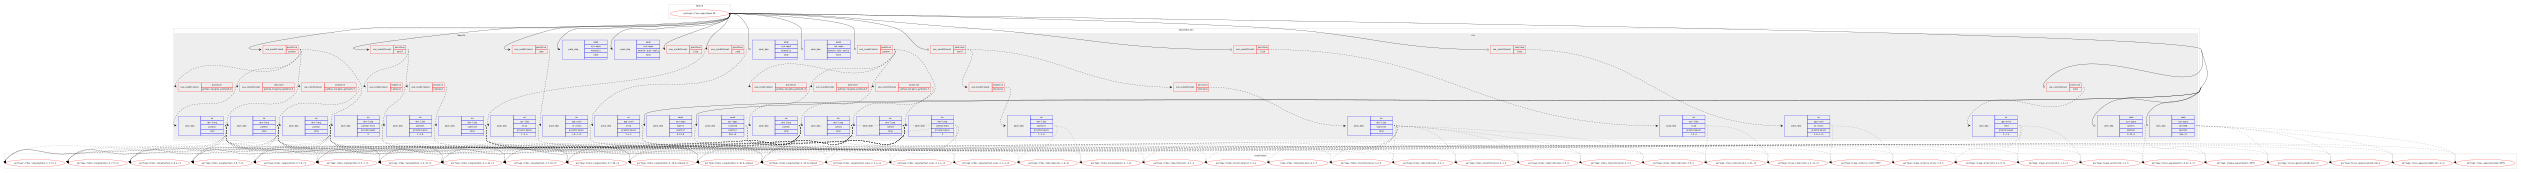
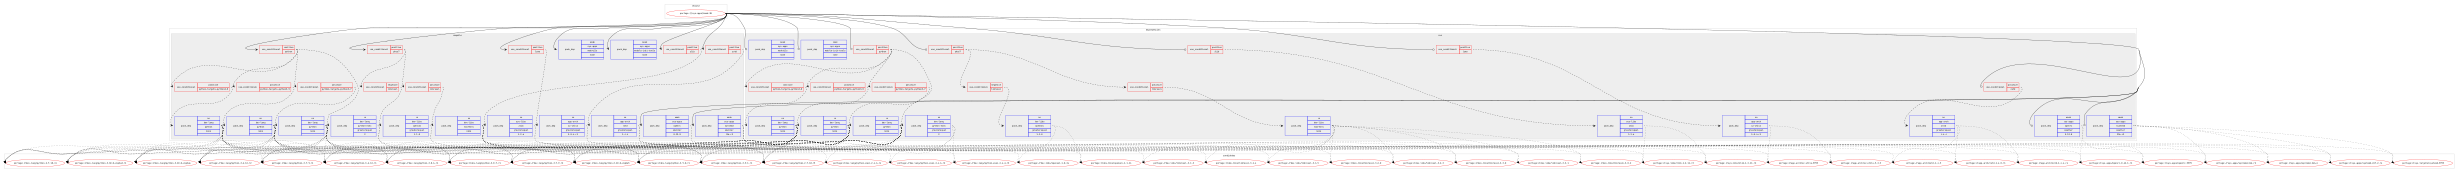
(1299, 163) -> (1299, 163)
(1424, 163) -> none
(2236, 163) -> (2173, 163)
(2486, 163) -> (2423, 163)
